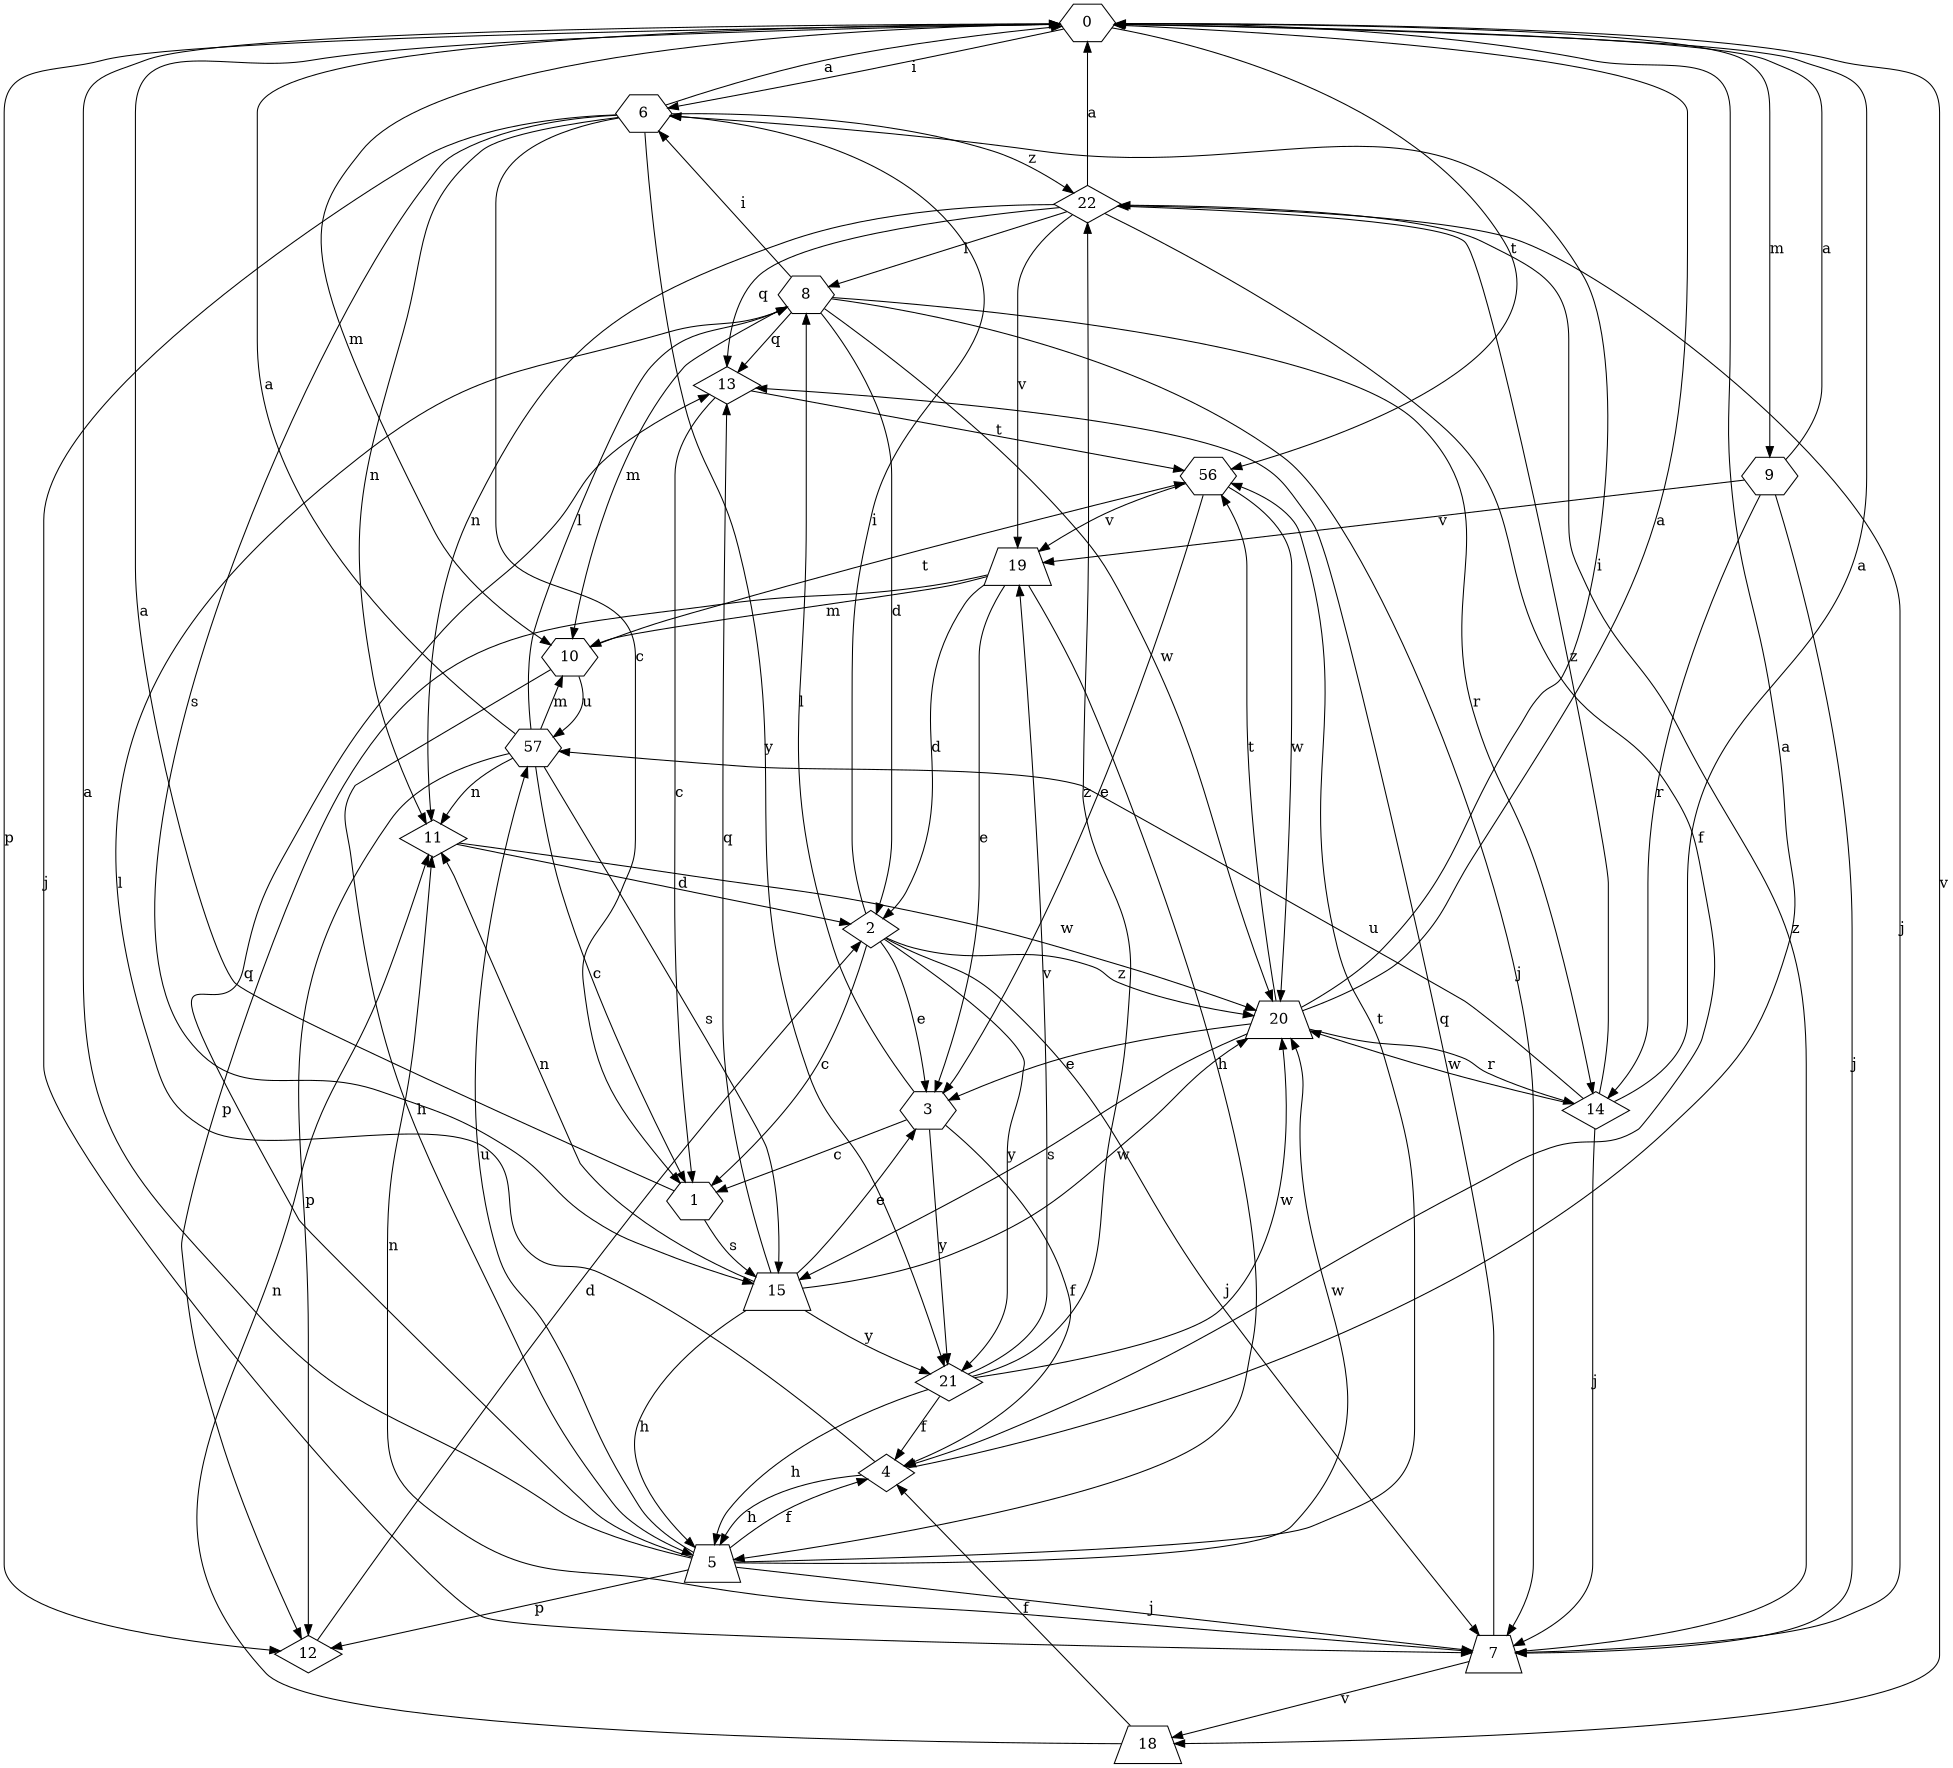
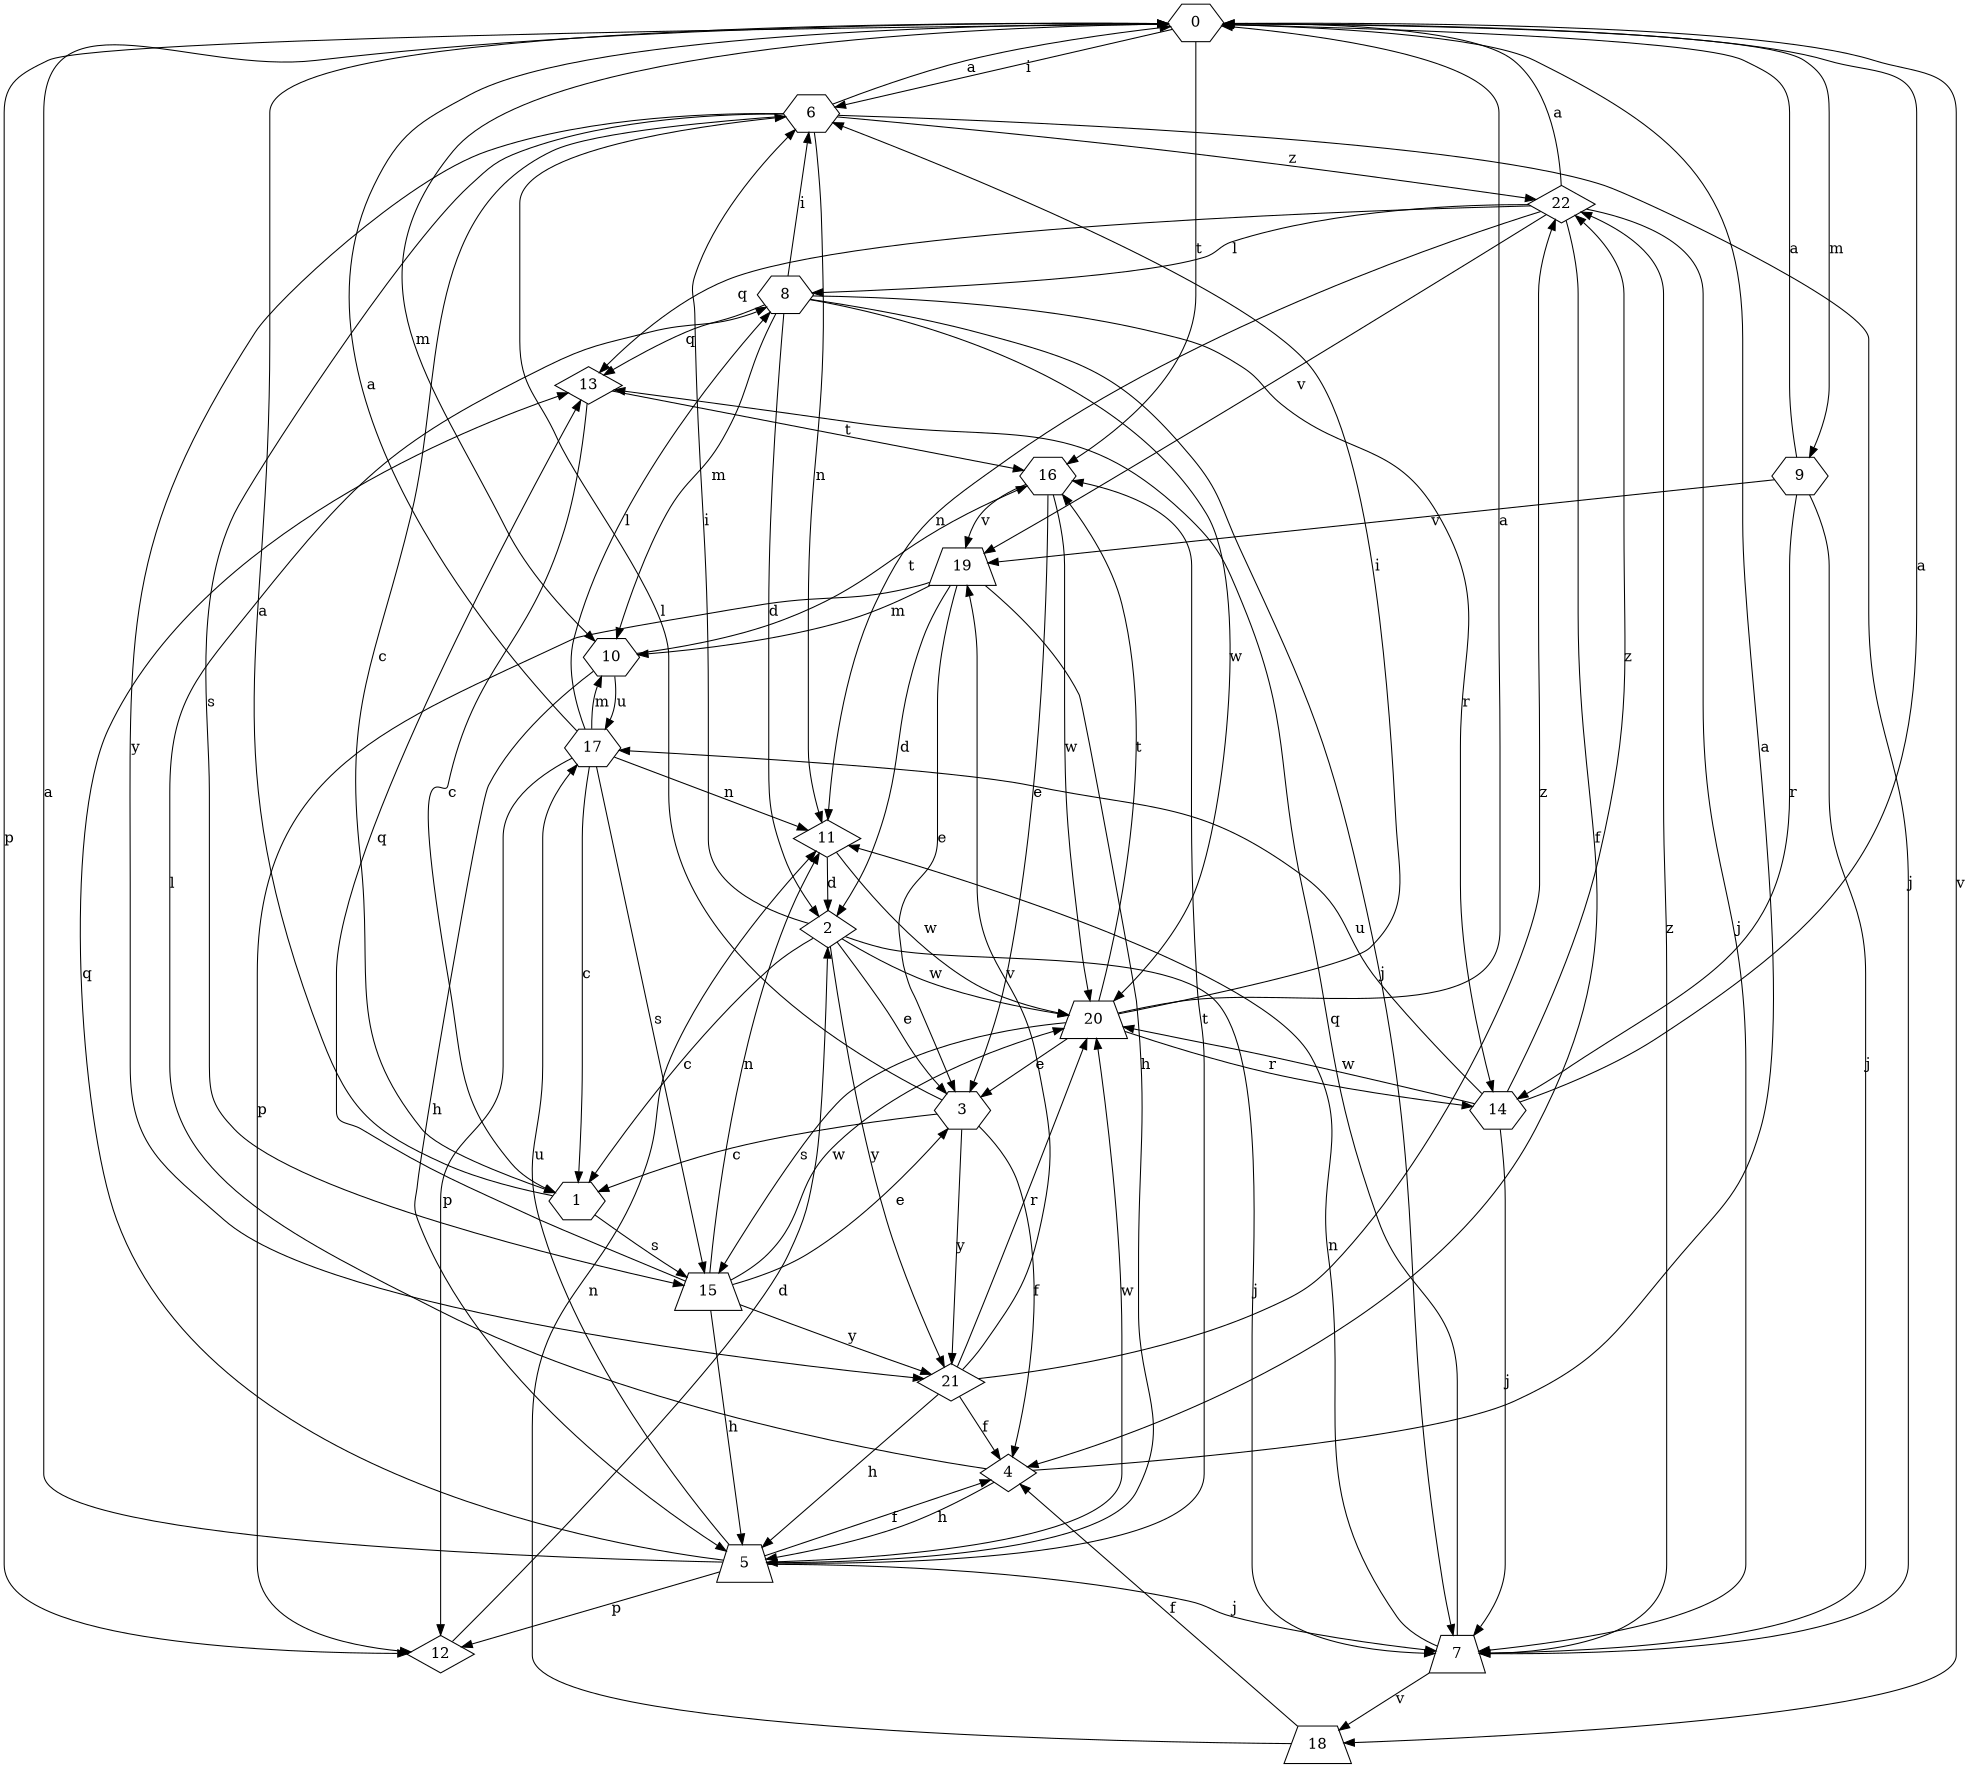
(1208, 476) -> (1048, 476)
(799, 721) -> (632, 563)
(533, 748) -> (593, 748)
(1122, 974) -> (936, 974)
(1596, 1110) -> (1498, 1110)
(1287, 1201) -> (1034, 1201)
